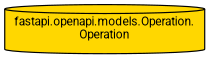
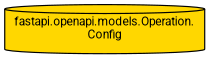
(105, 29) -> (105, 29)
